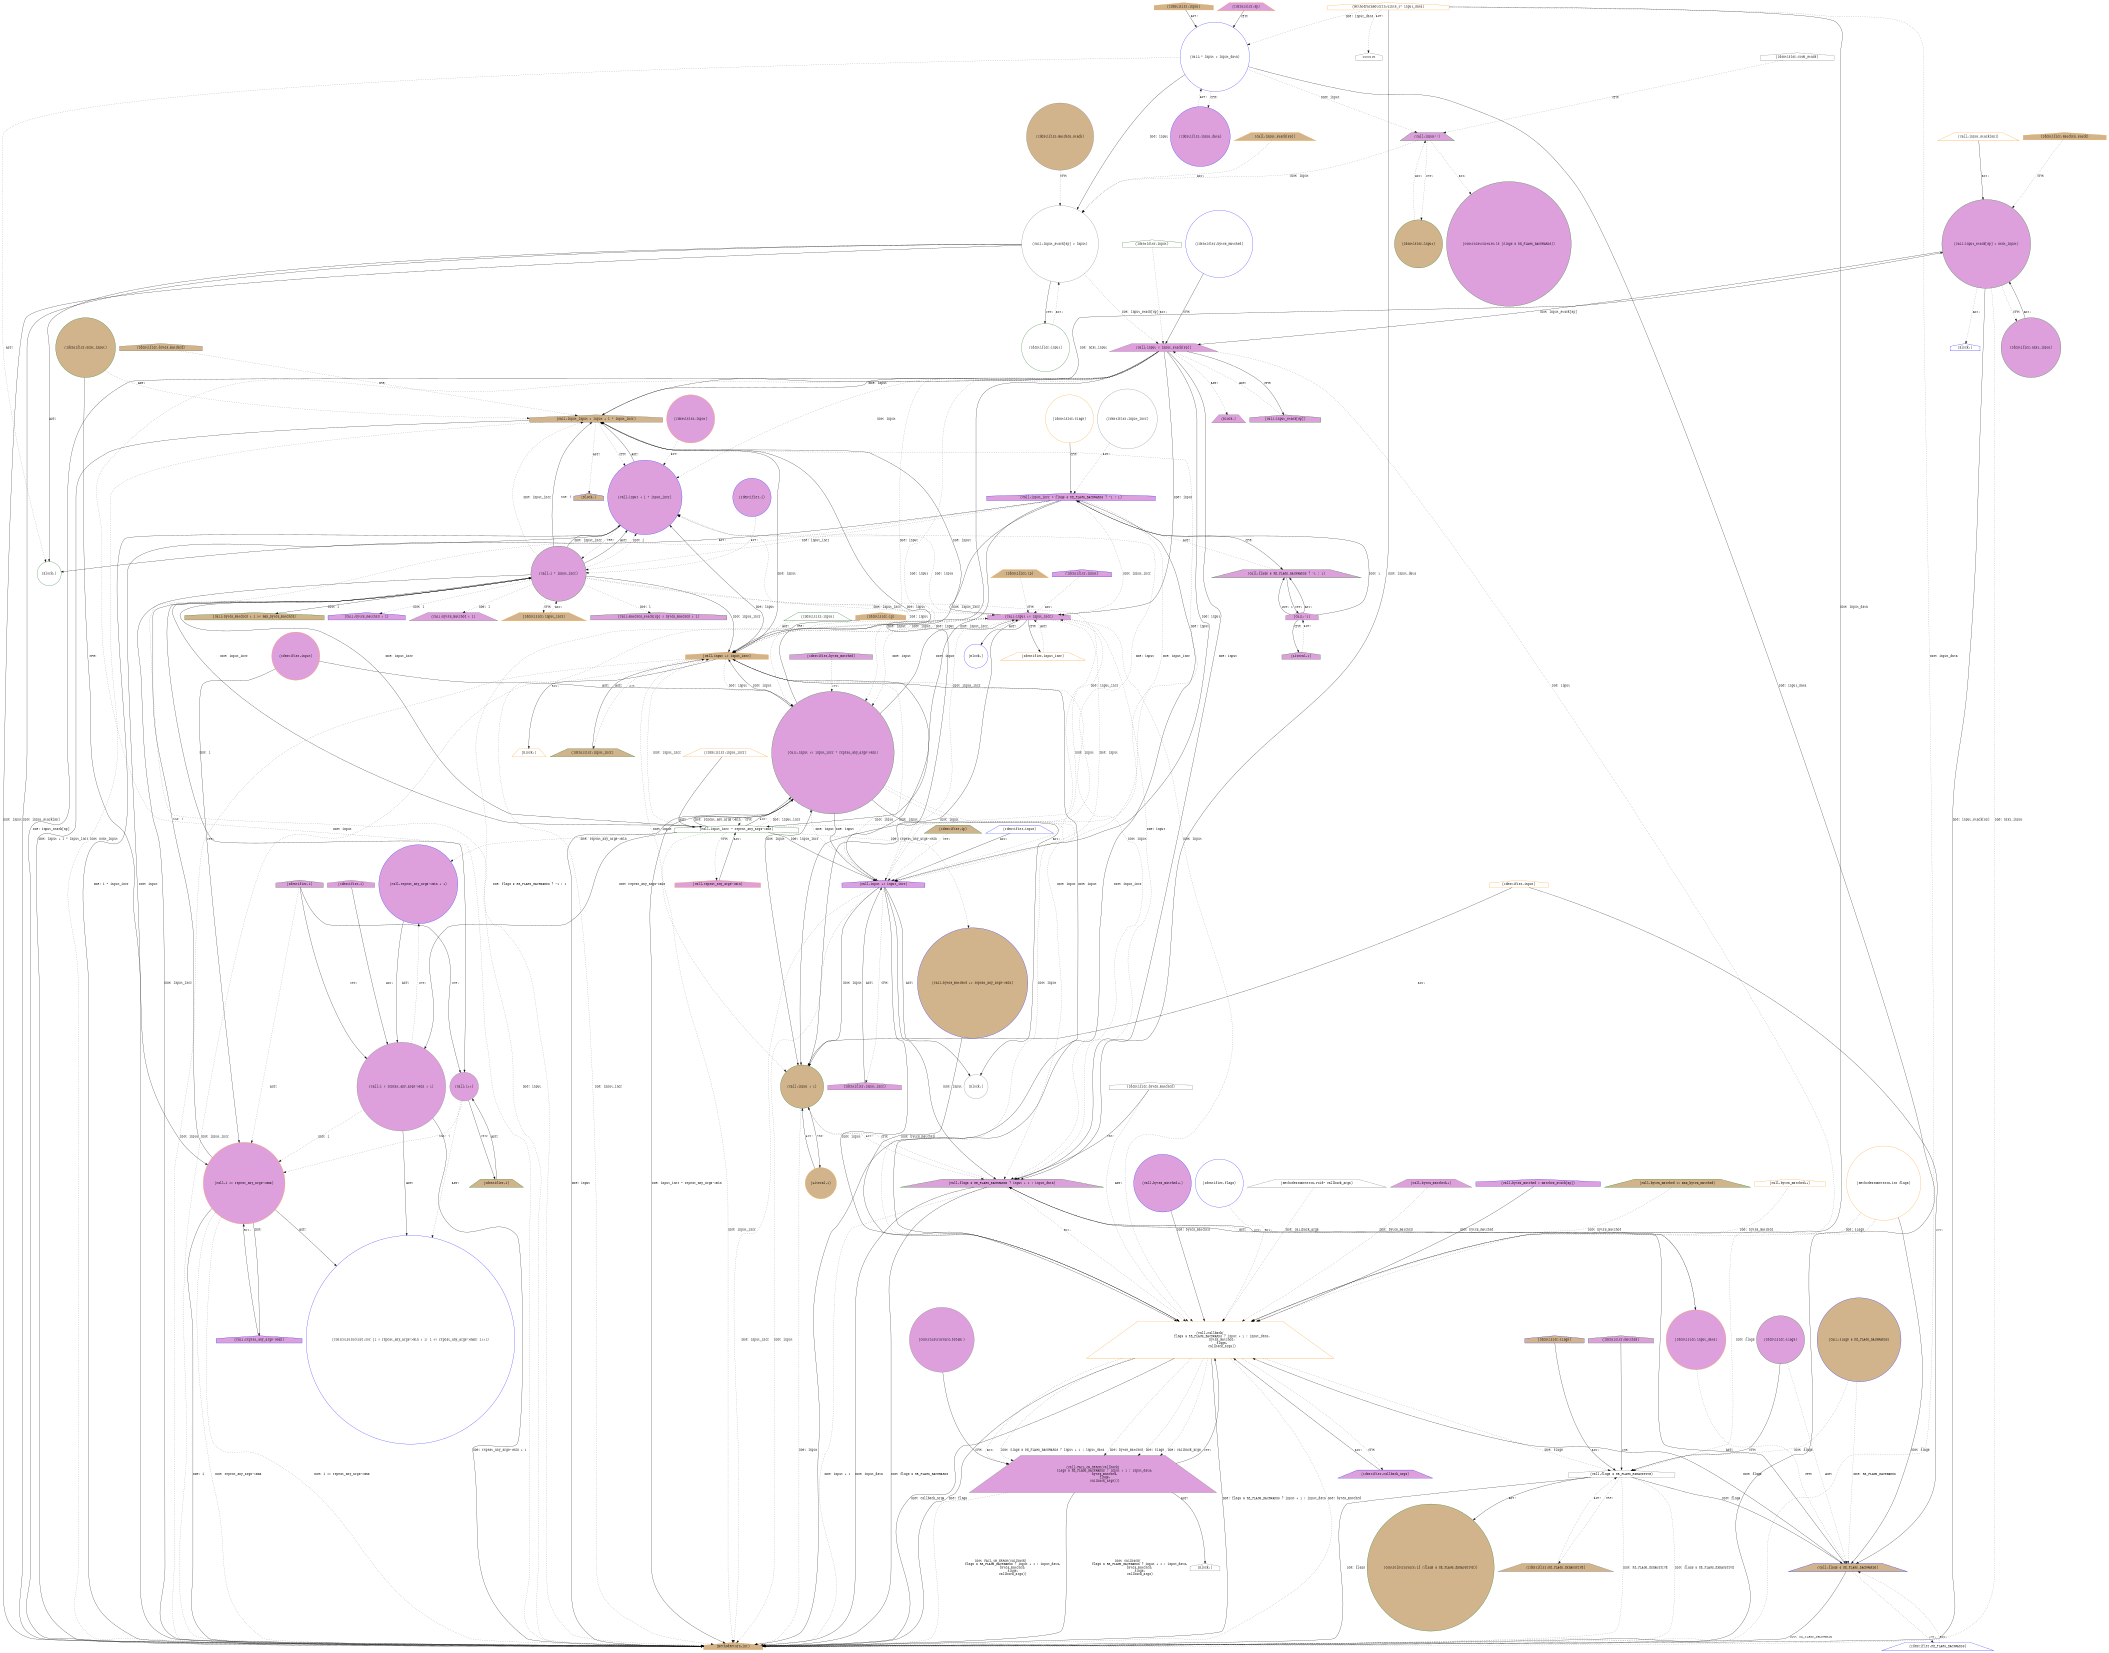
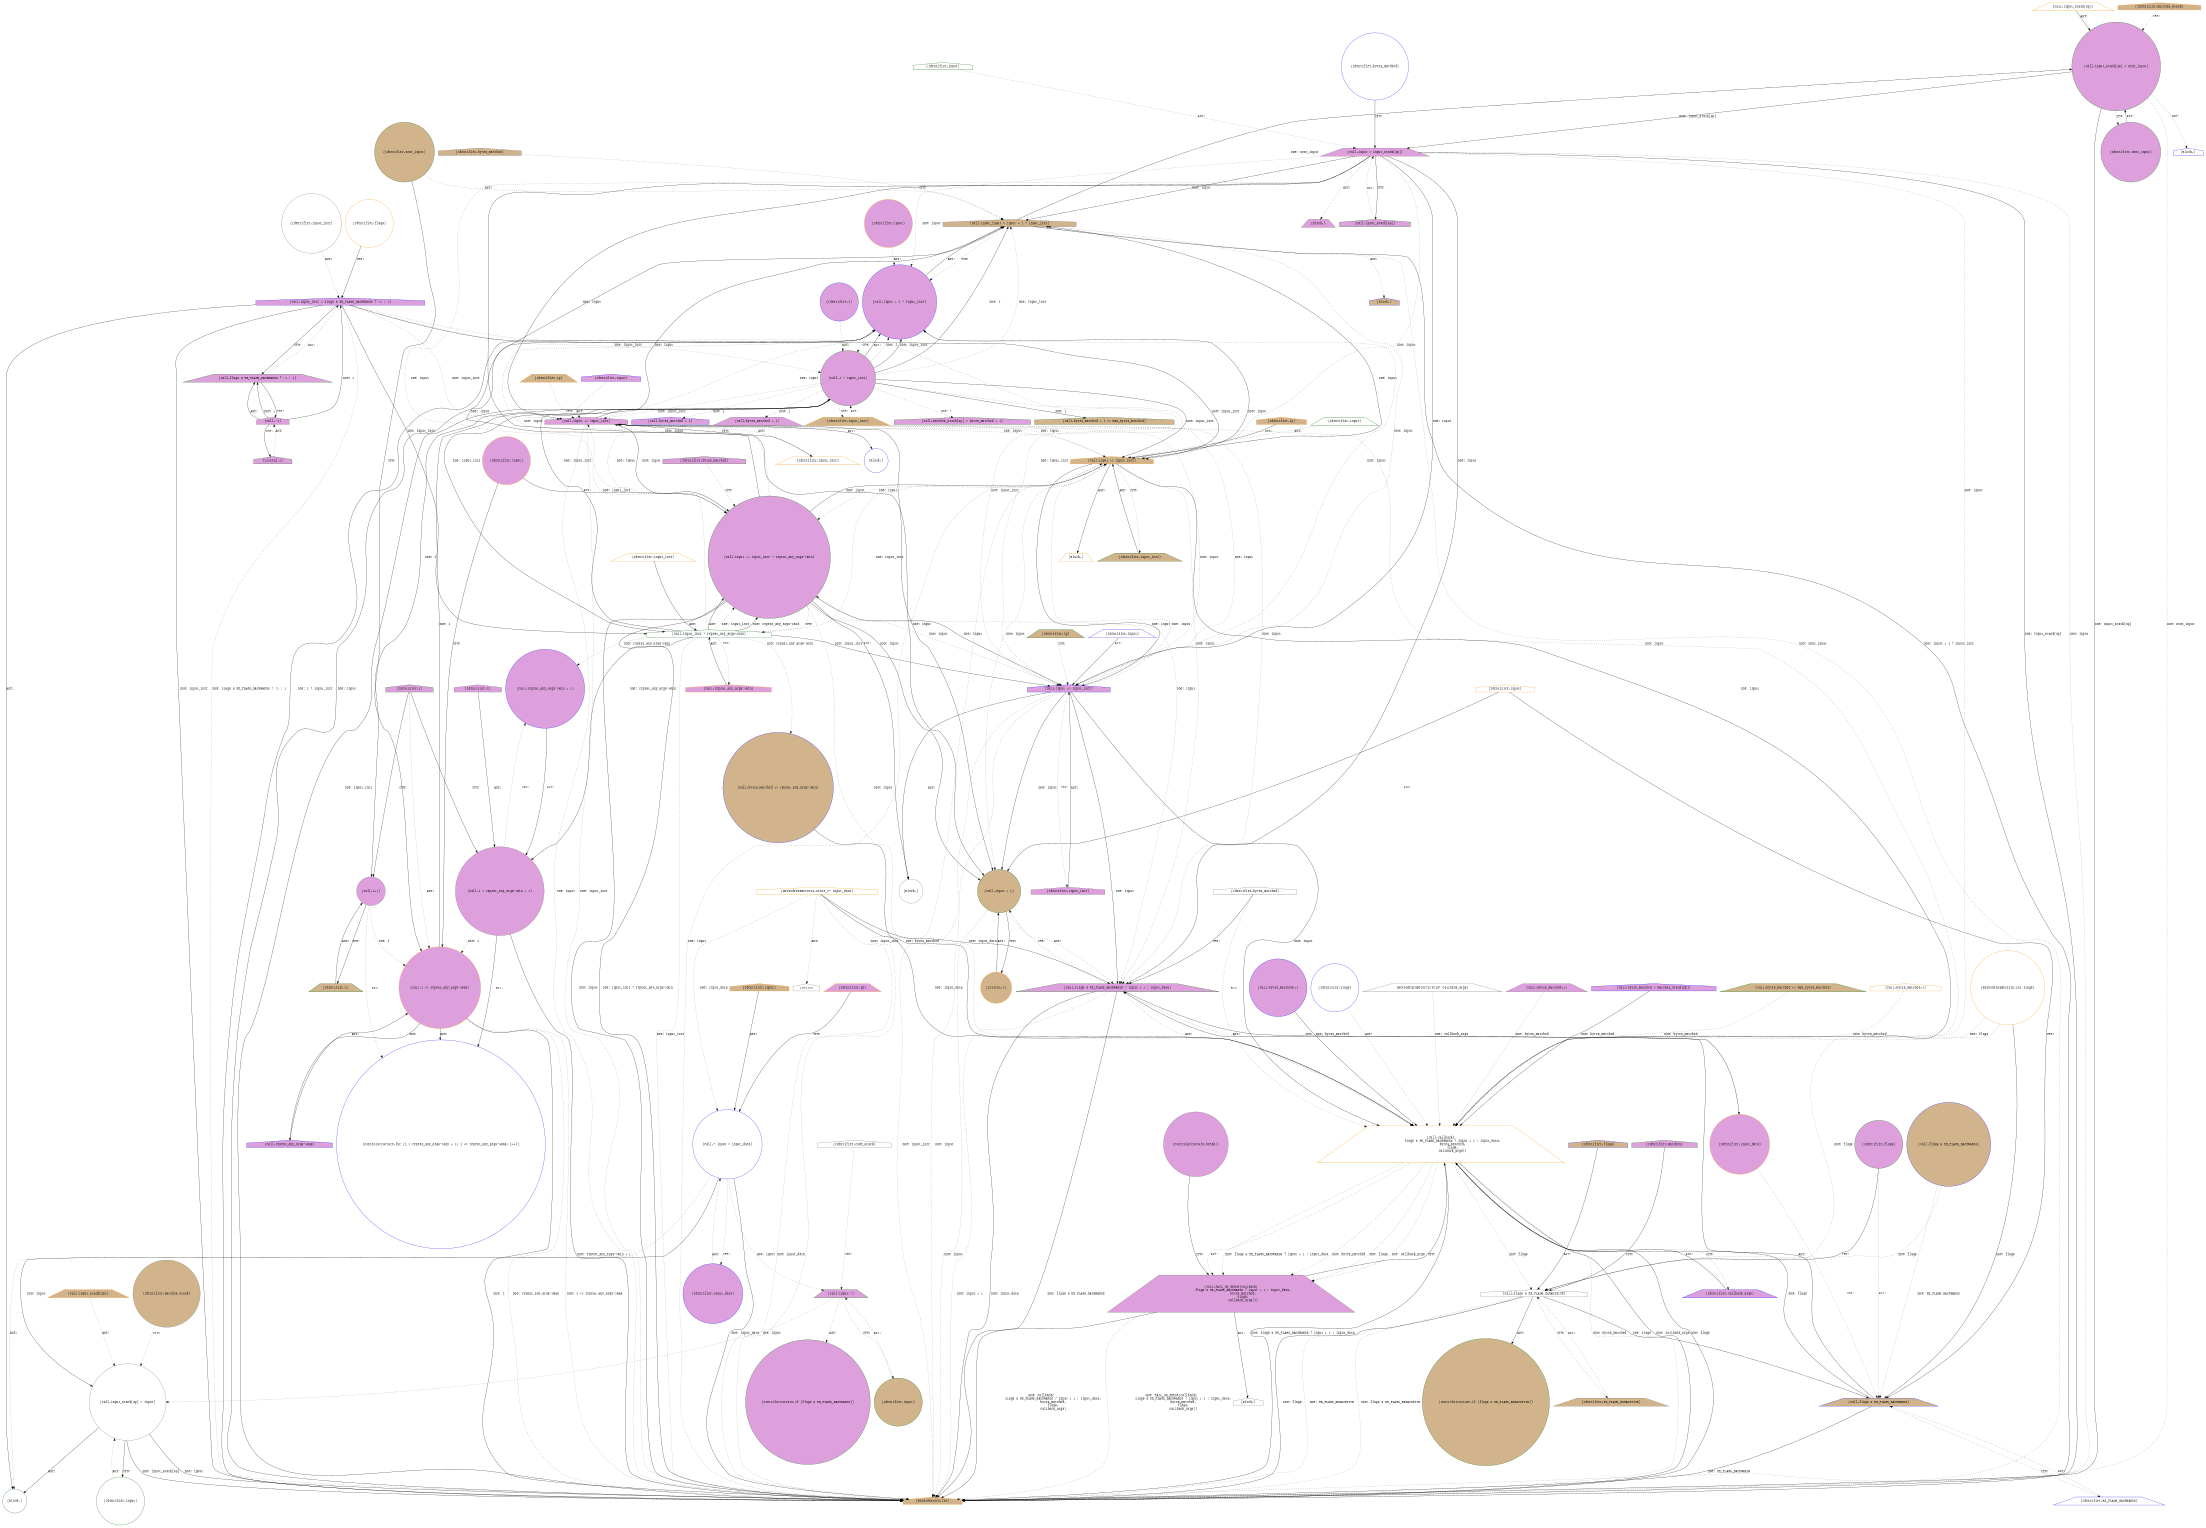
(1118, 310) -> none
